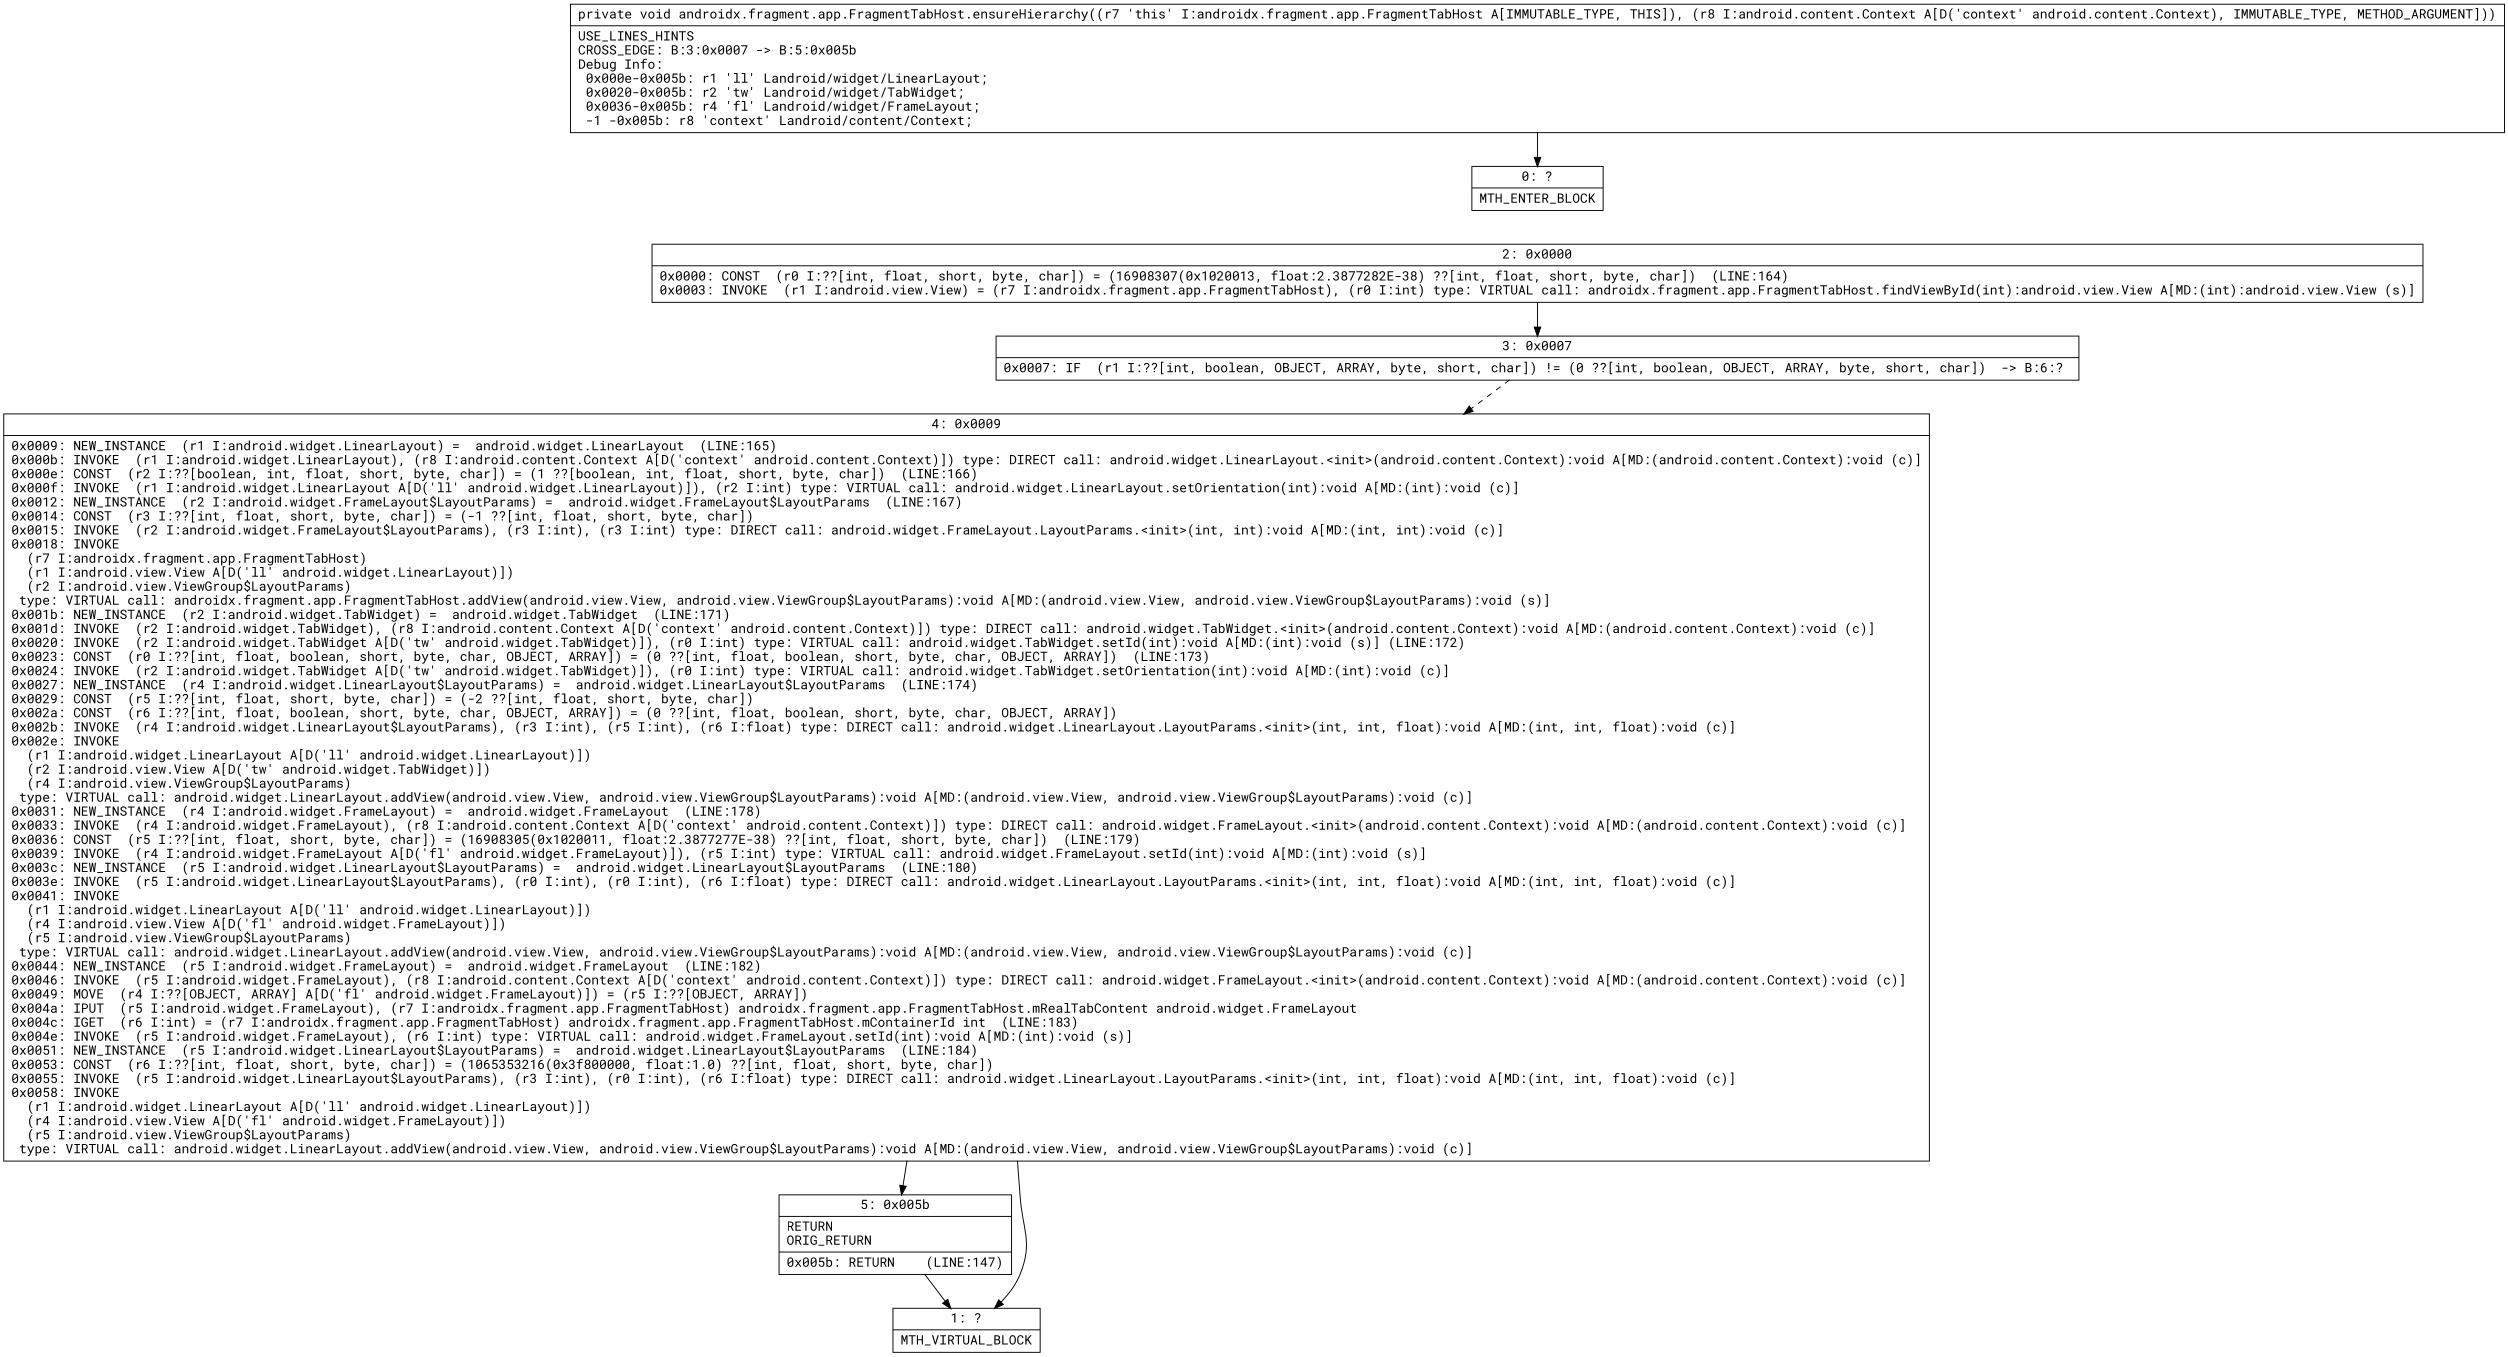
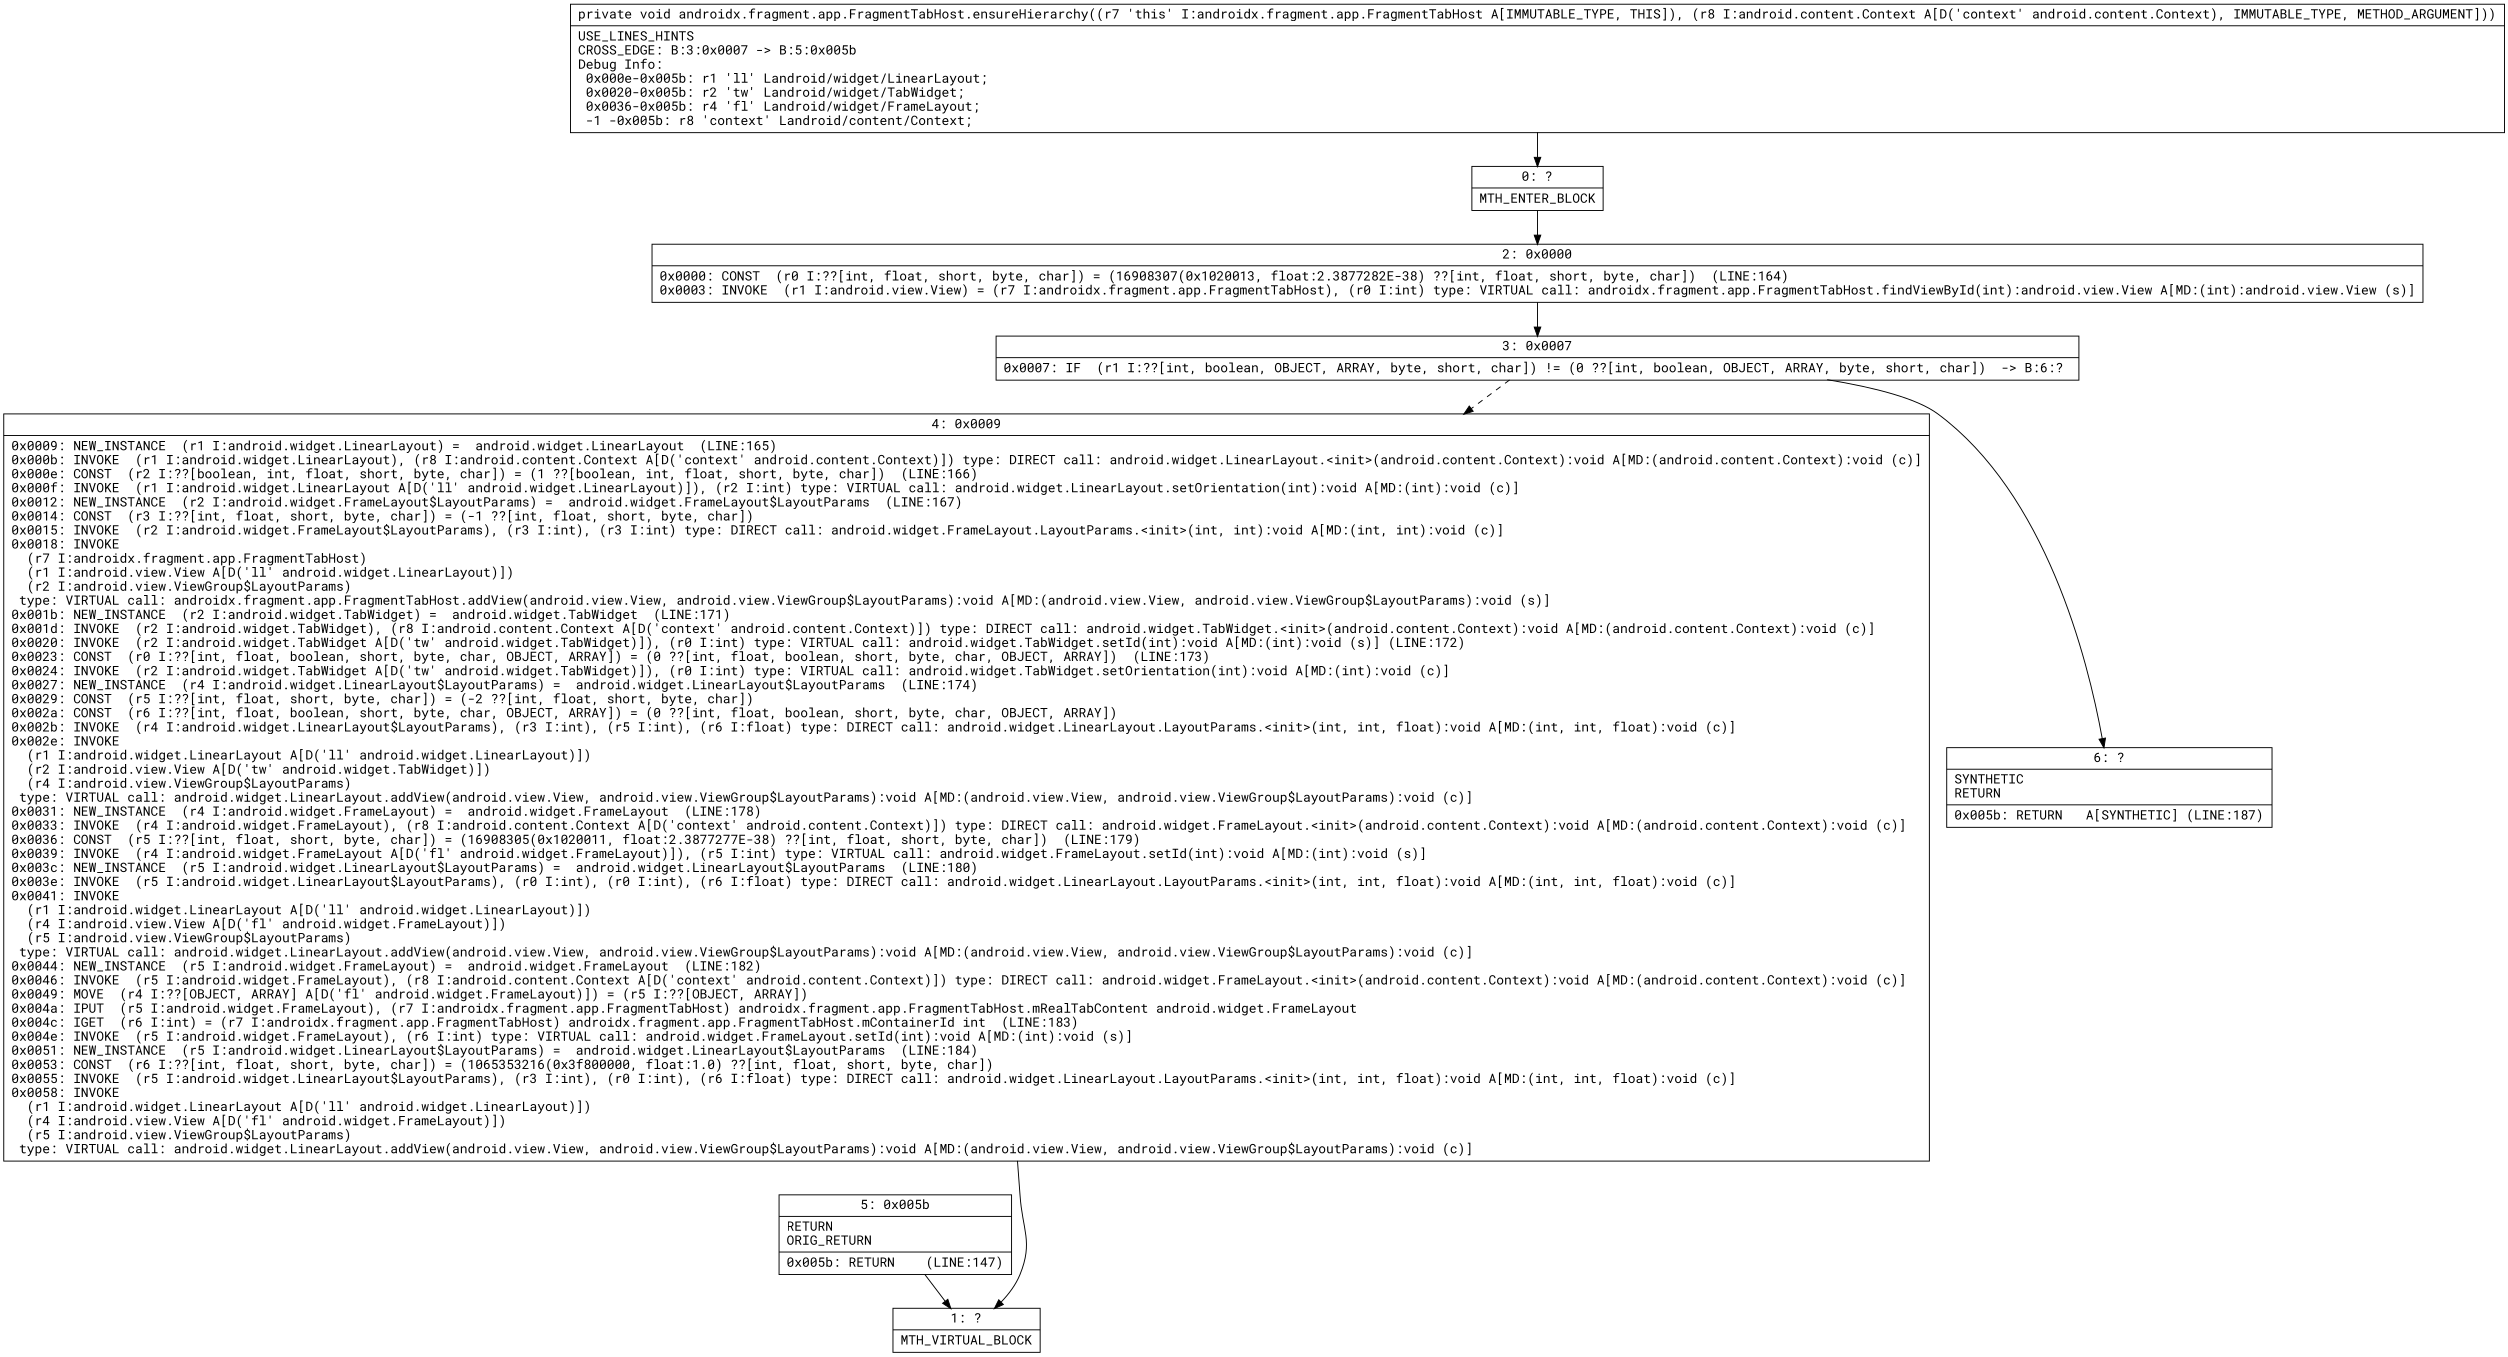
none -> (1538, 223)
none -> (2109, 788)
(905, 1173) -> none
